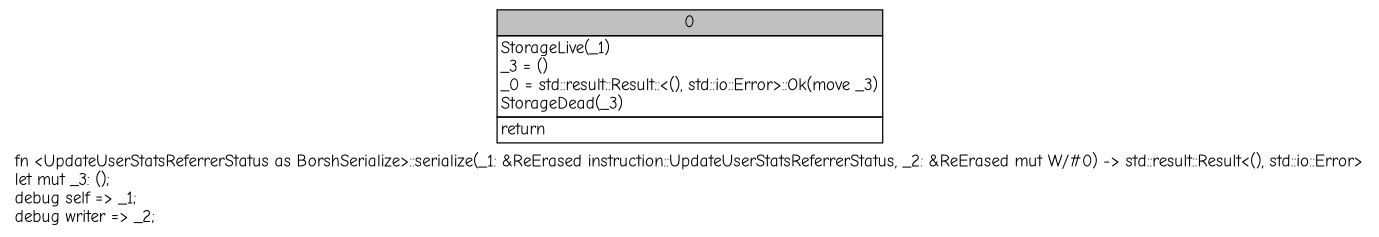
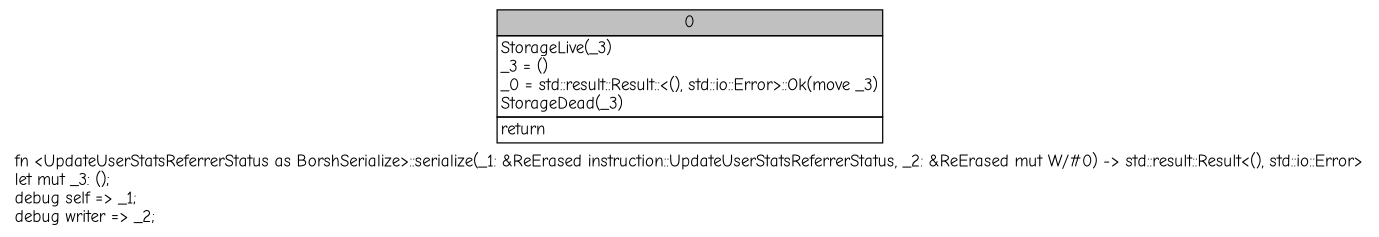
(556, 48) -> (557, 48)
